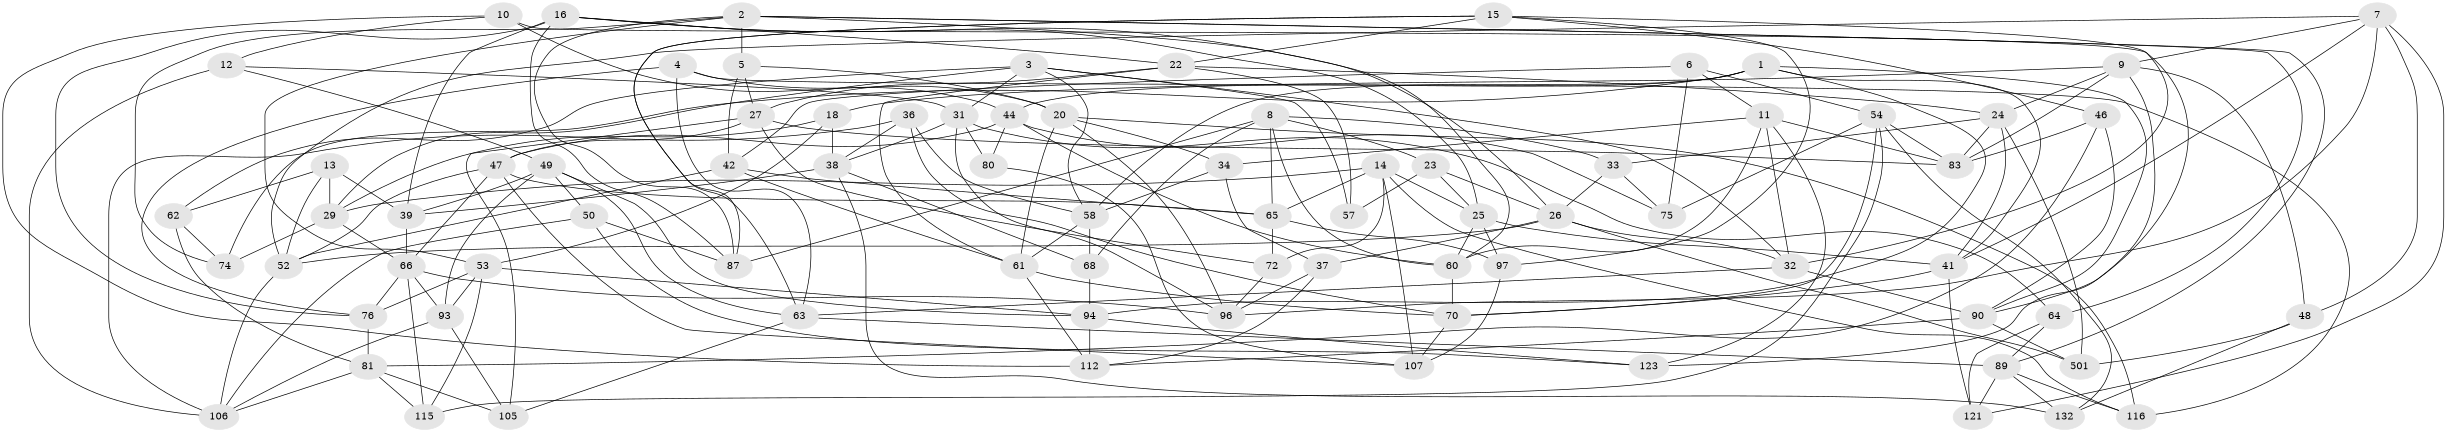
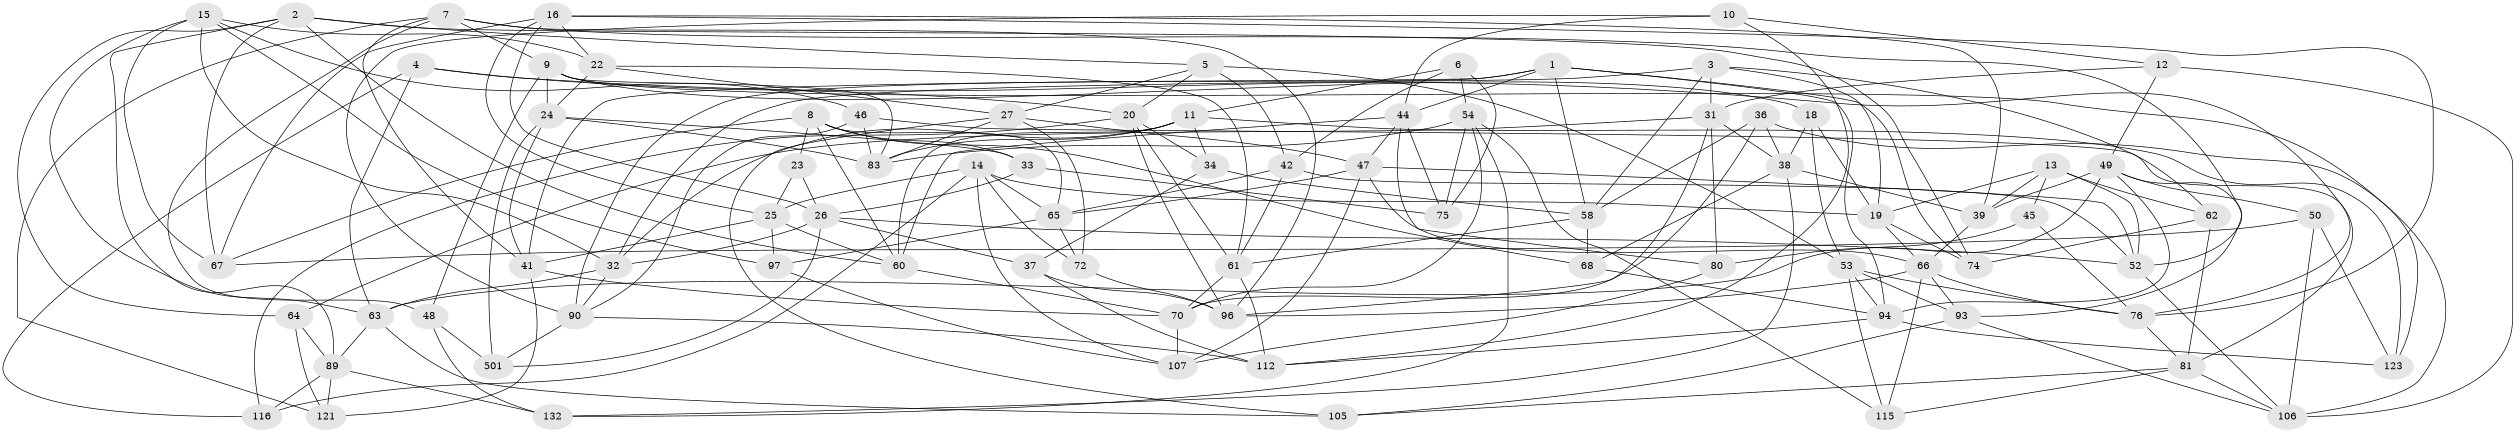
(343, 76) -> (1542, 119)
(330, 216) -> (1876, 216)
(1349, 216) -> none
none -> (2030, 216)
(733, 266) -> (217, 266)
